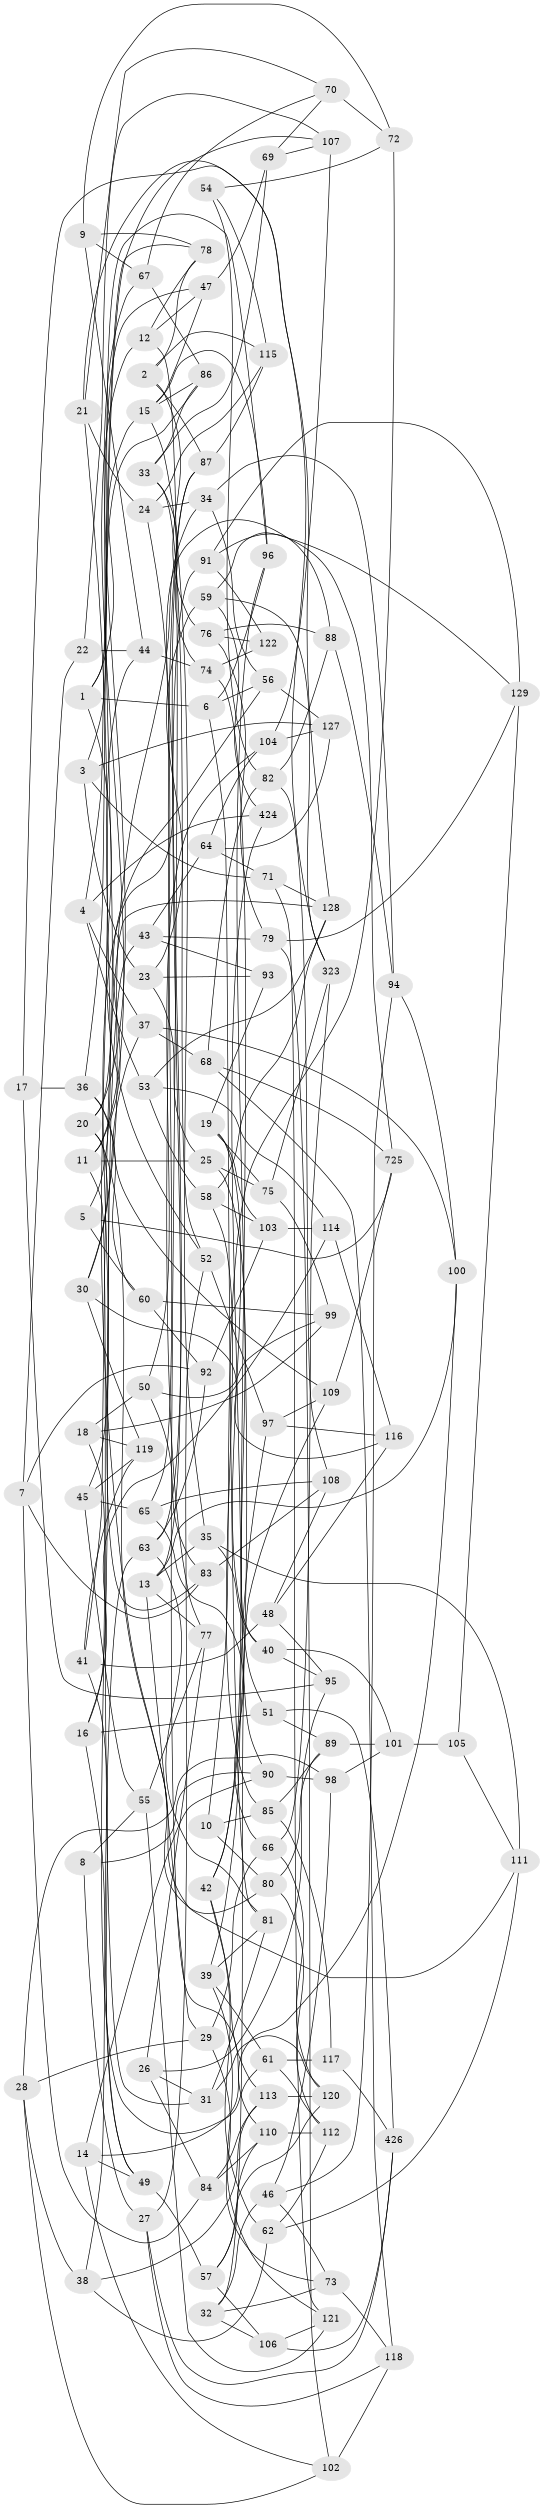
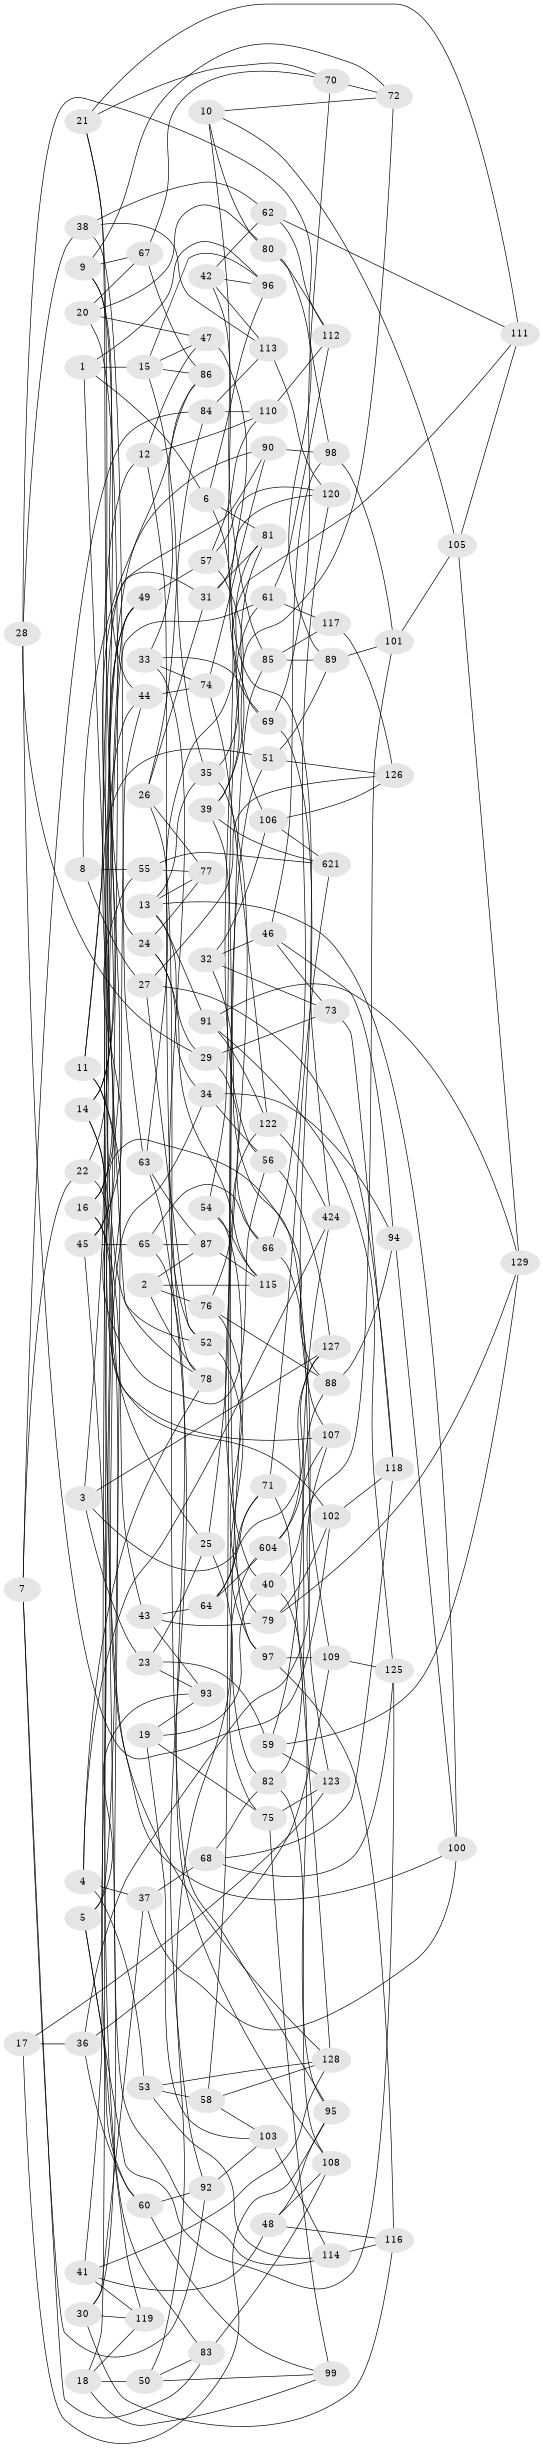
none -> (375, 303)
(269, 742) -> (269, 1548)
(331, 972) -> (331, 1782)
(394, 1161) -> (394, 1671)
none -> (307, 1172)
none -> (126, 1716)
(394, 2140) -> (394, 776)
(331, 2319) -> (331, 865)
